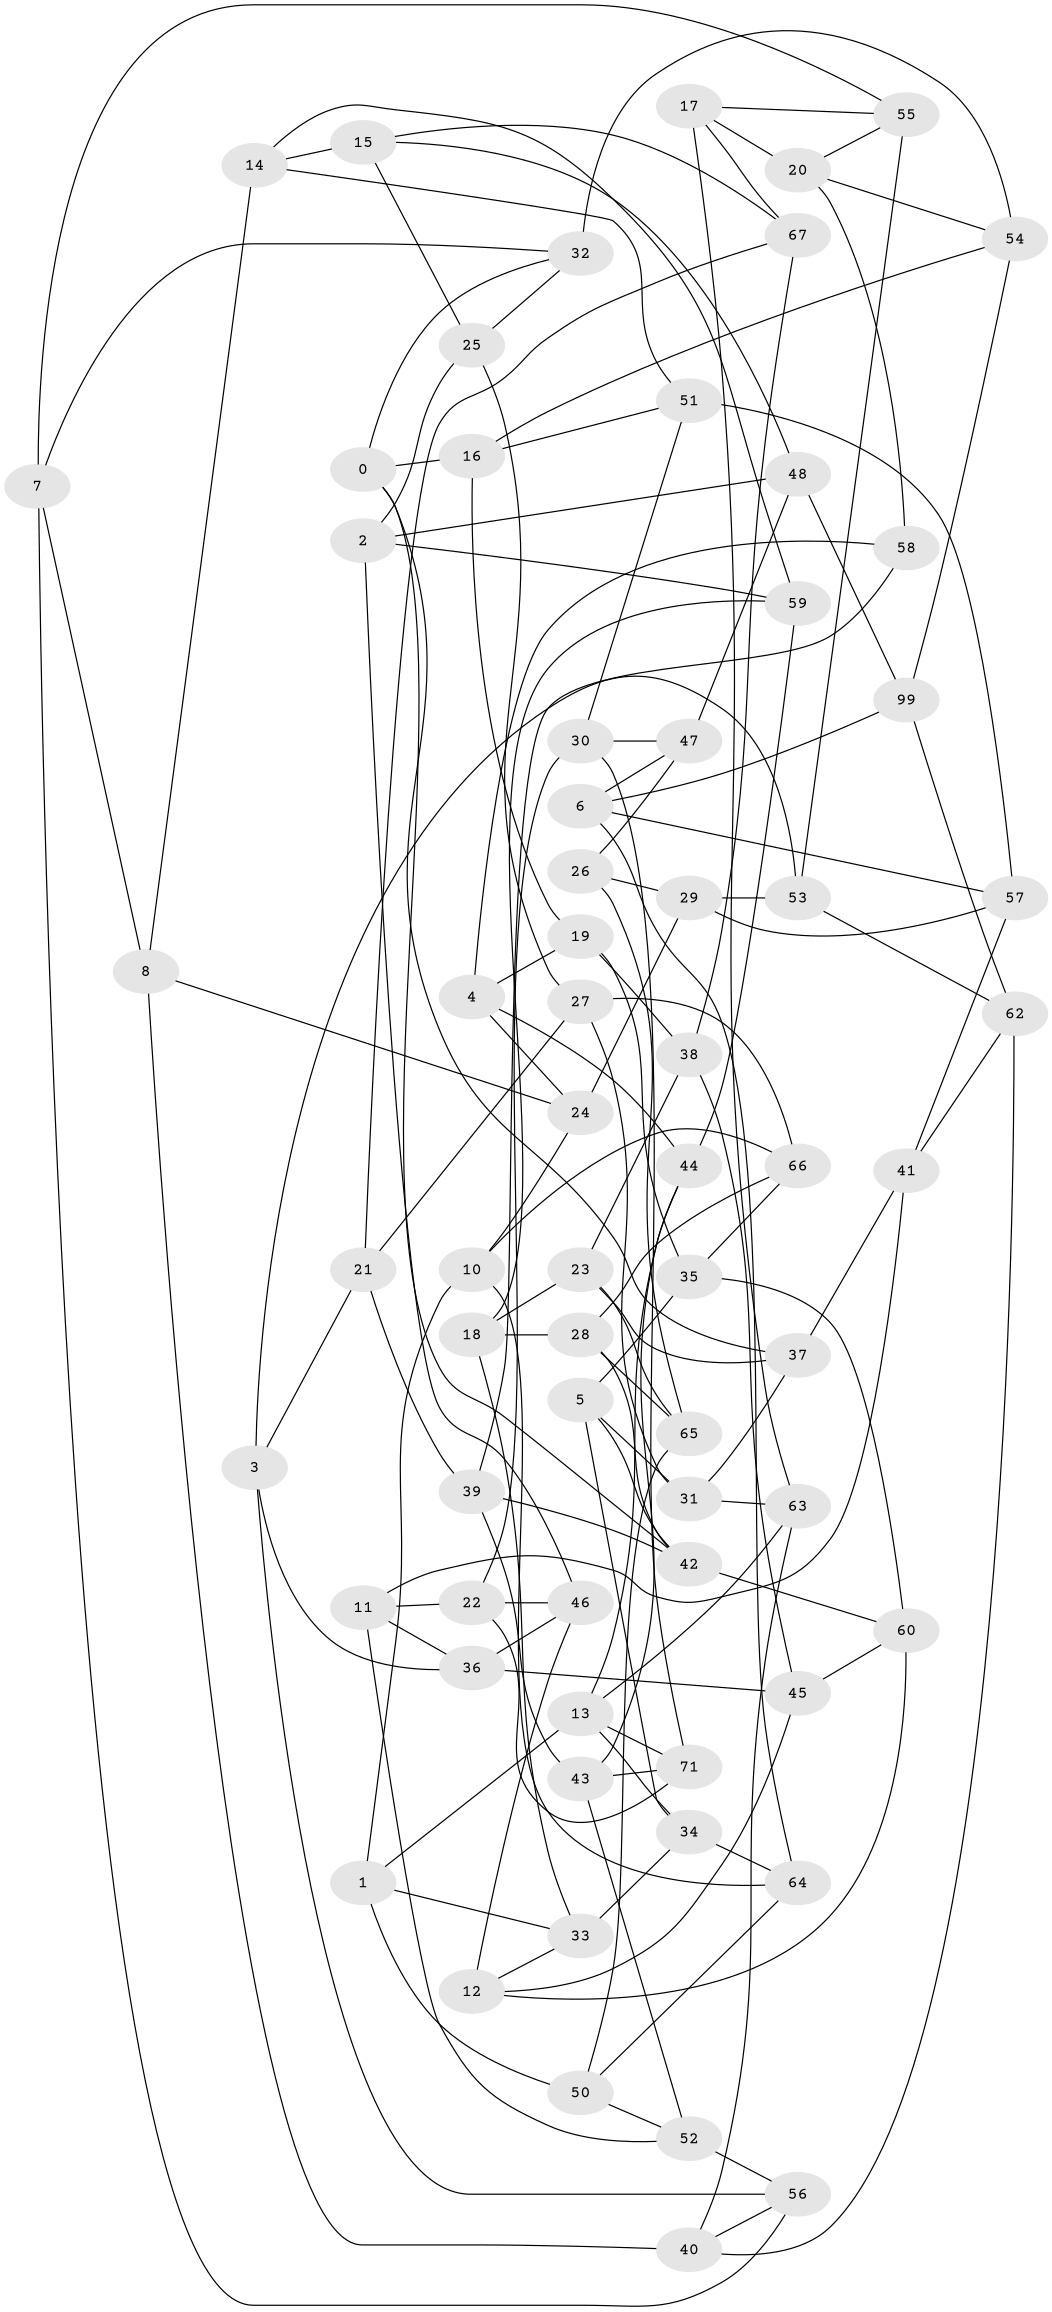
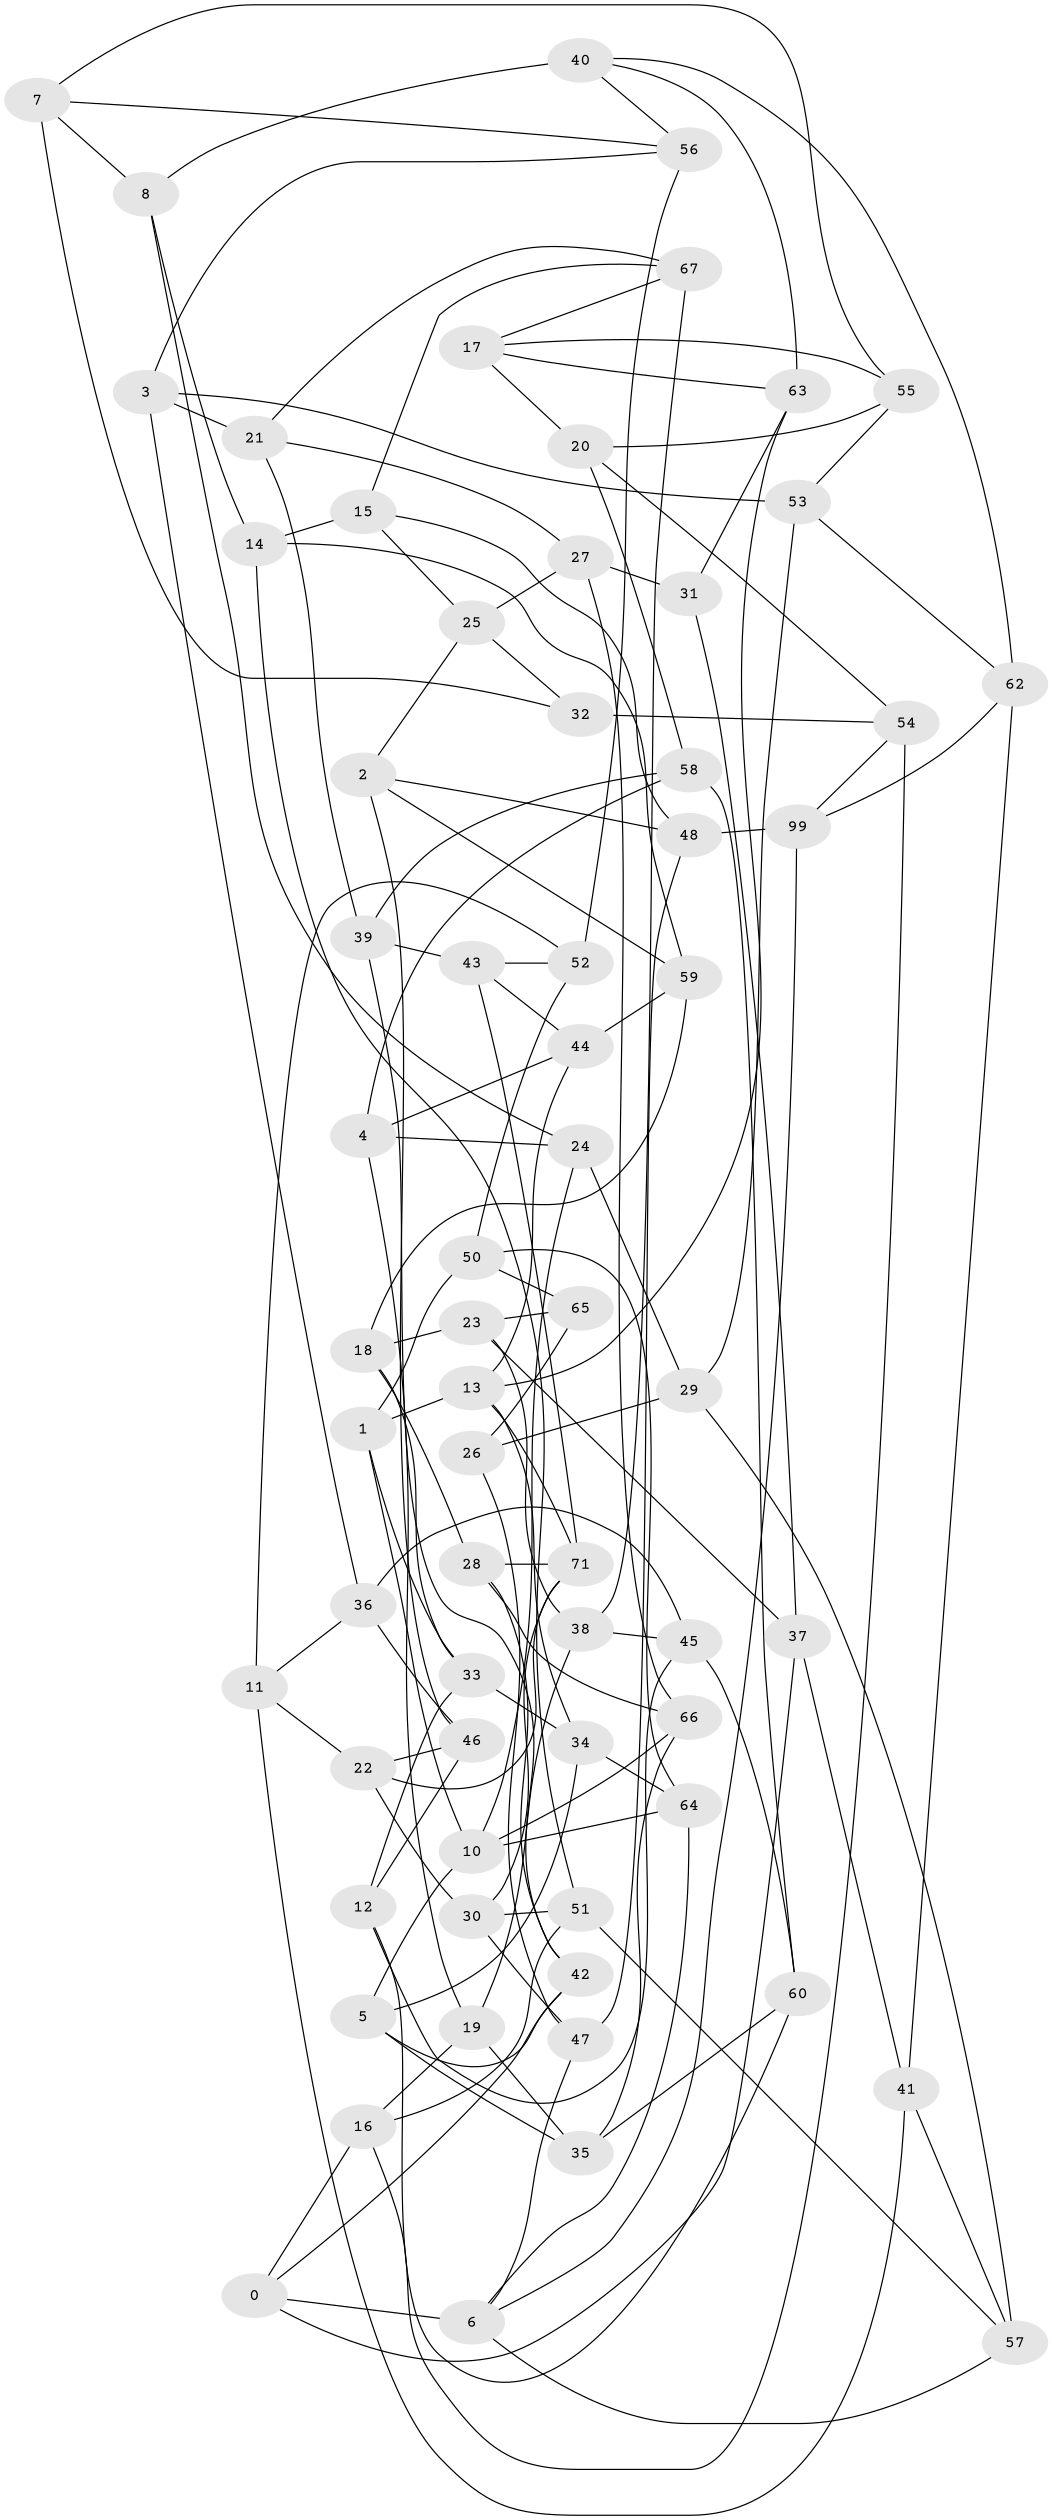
(429, 324) -> (356, 2308)
(635, 1384) -> (524, 1564)
(626, 1442) -> (409, 1930)
(798, 1597) -> (758, 1377)
